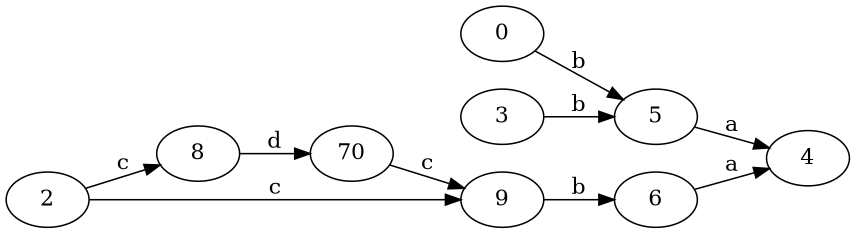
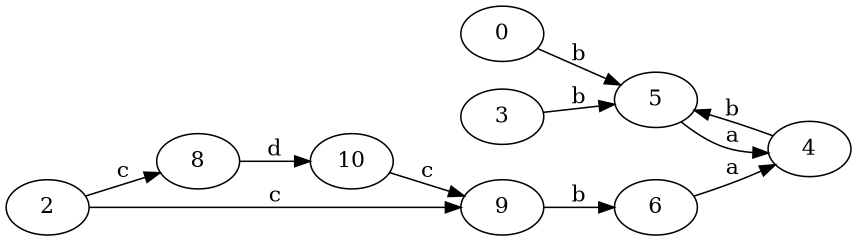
none -> (741, 125)
(352, 154) -> (352, 161)
